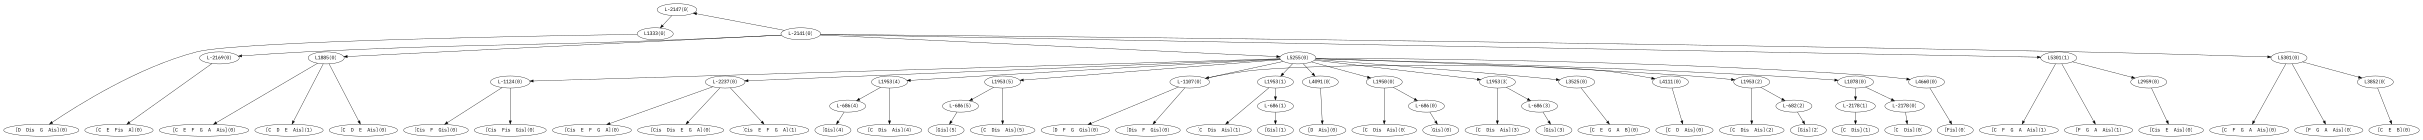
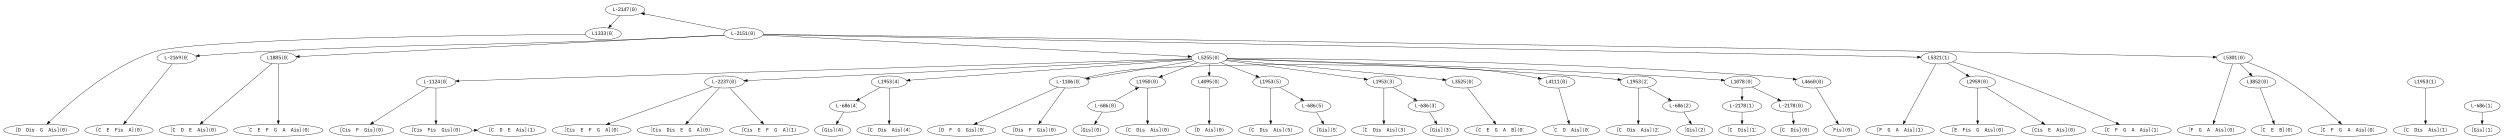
(801, 34) -> (744, 34)
(2059, 58) -> (1939, 58)
(1286, 70) -> none
(1190, 82) -> (1069, 82)
(1320, 82) -> (1209, 82)
(1275, 92) -> none
(308, 93) -> (473, 130)
(1404, 93) -> (1125, 95)
(1794, 106) -> (1680, 106)
none -> (1978, 130)
